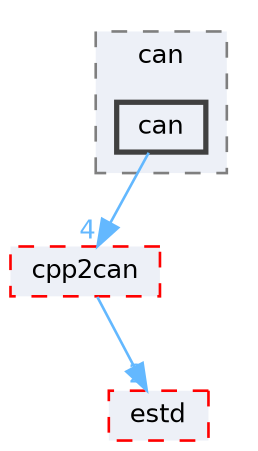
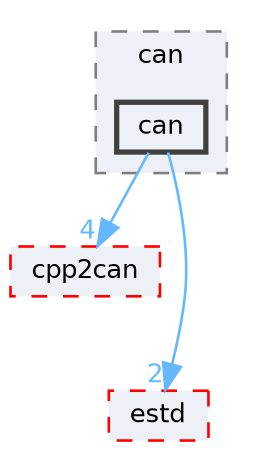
(116, 332) -> (186, 258)
